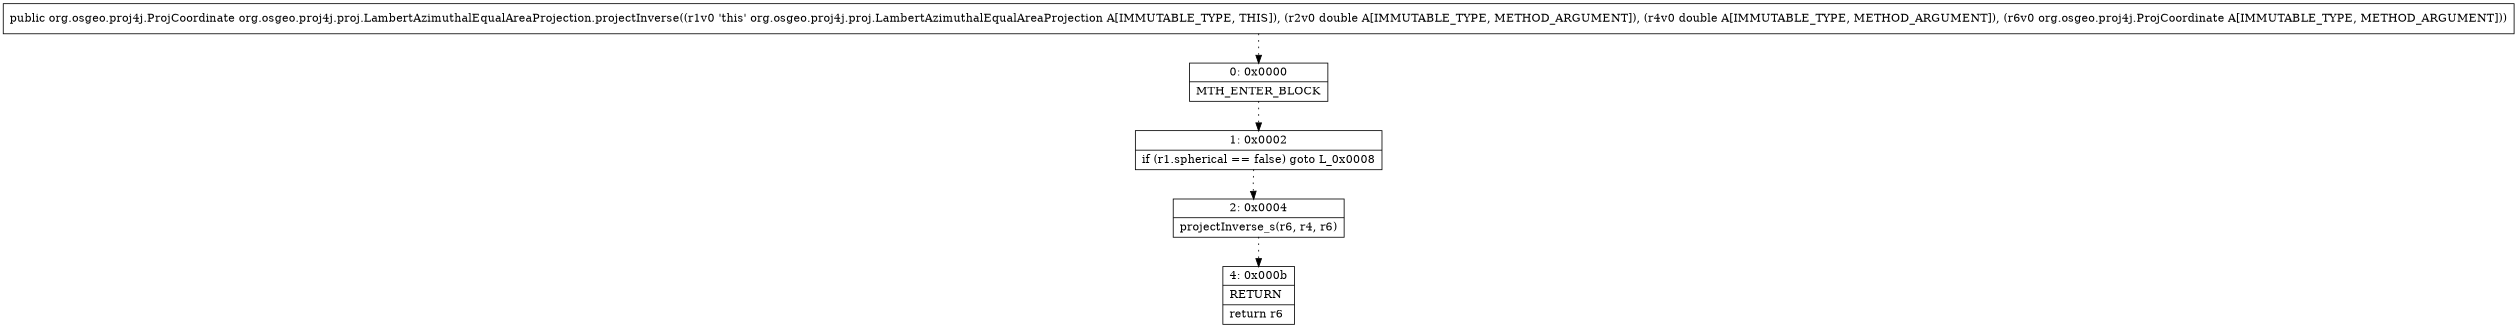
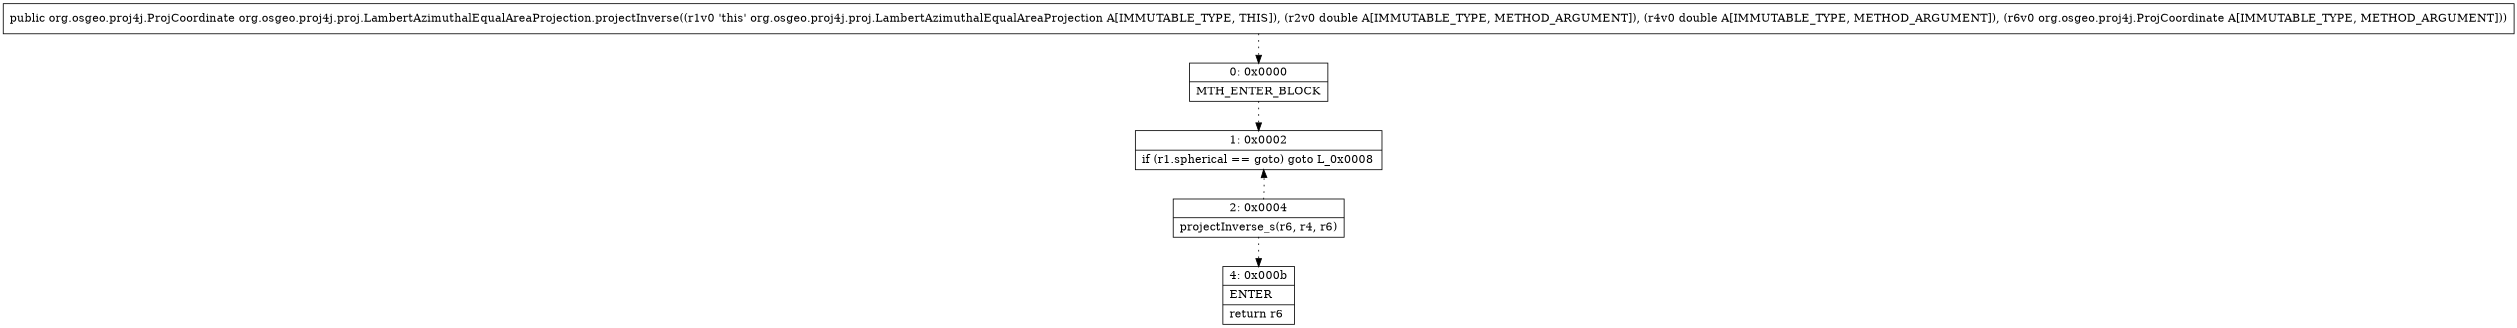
(1259, 160) -> (1258, 160)
(1253, 180) -> (1264, 189)
(1256, 295) -> (1251, 295)
